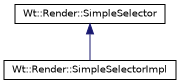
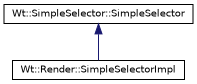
(90, 14) -> (98, 14)
